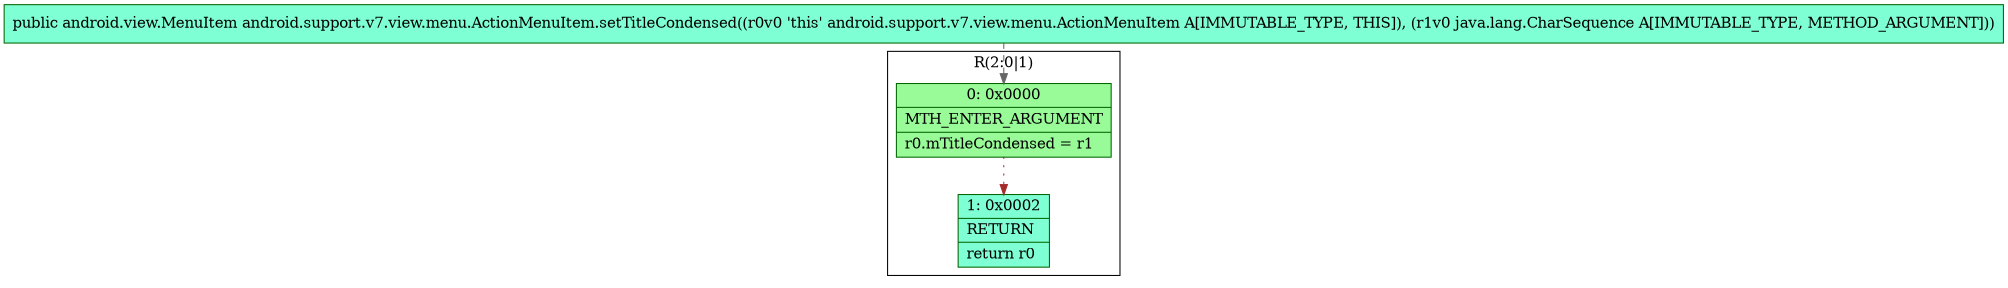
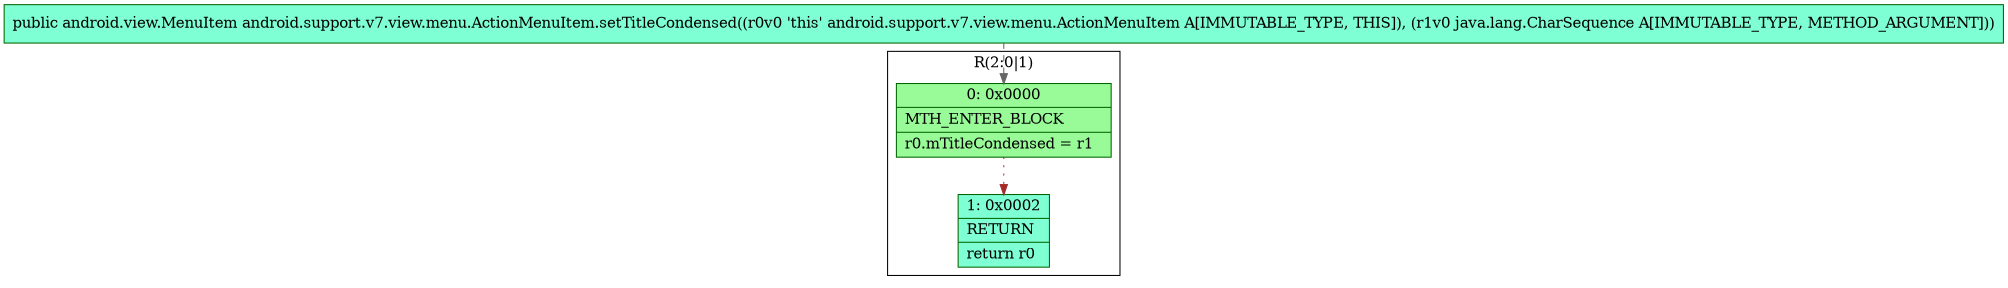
(1004, 119) -> (985, 119)
